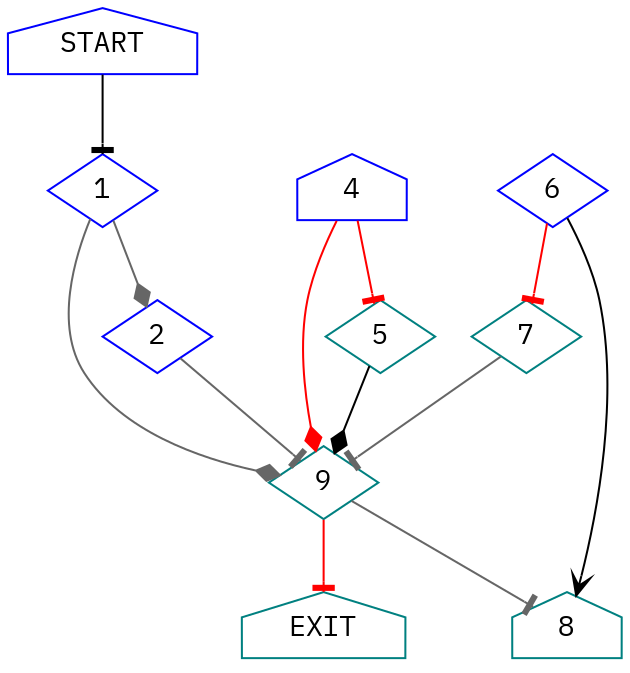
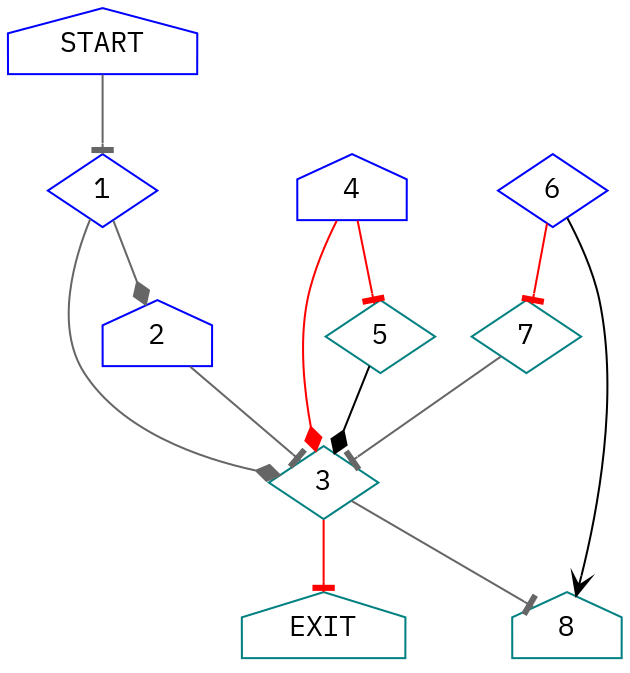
(103, 109) -> (103, 109)
(157, 337) -> (157, 337)
(324, 483) -> (324, 483)
